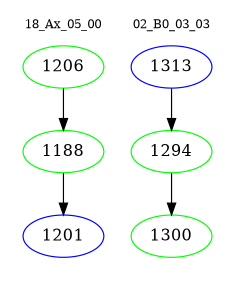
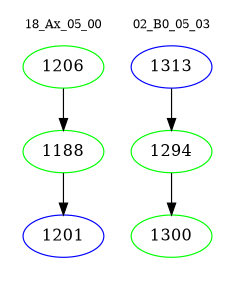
(172, 25) -> (172, 25)
